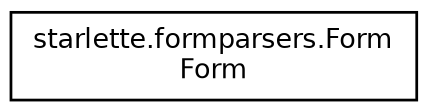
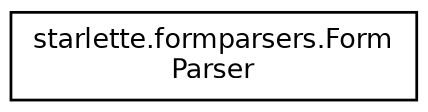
(214, 56) -> (214, 56)
